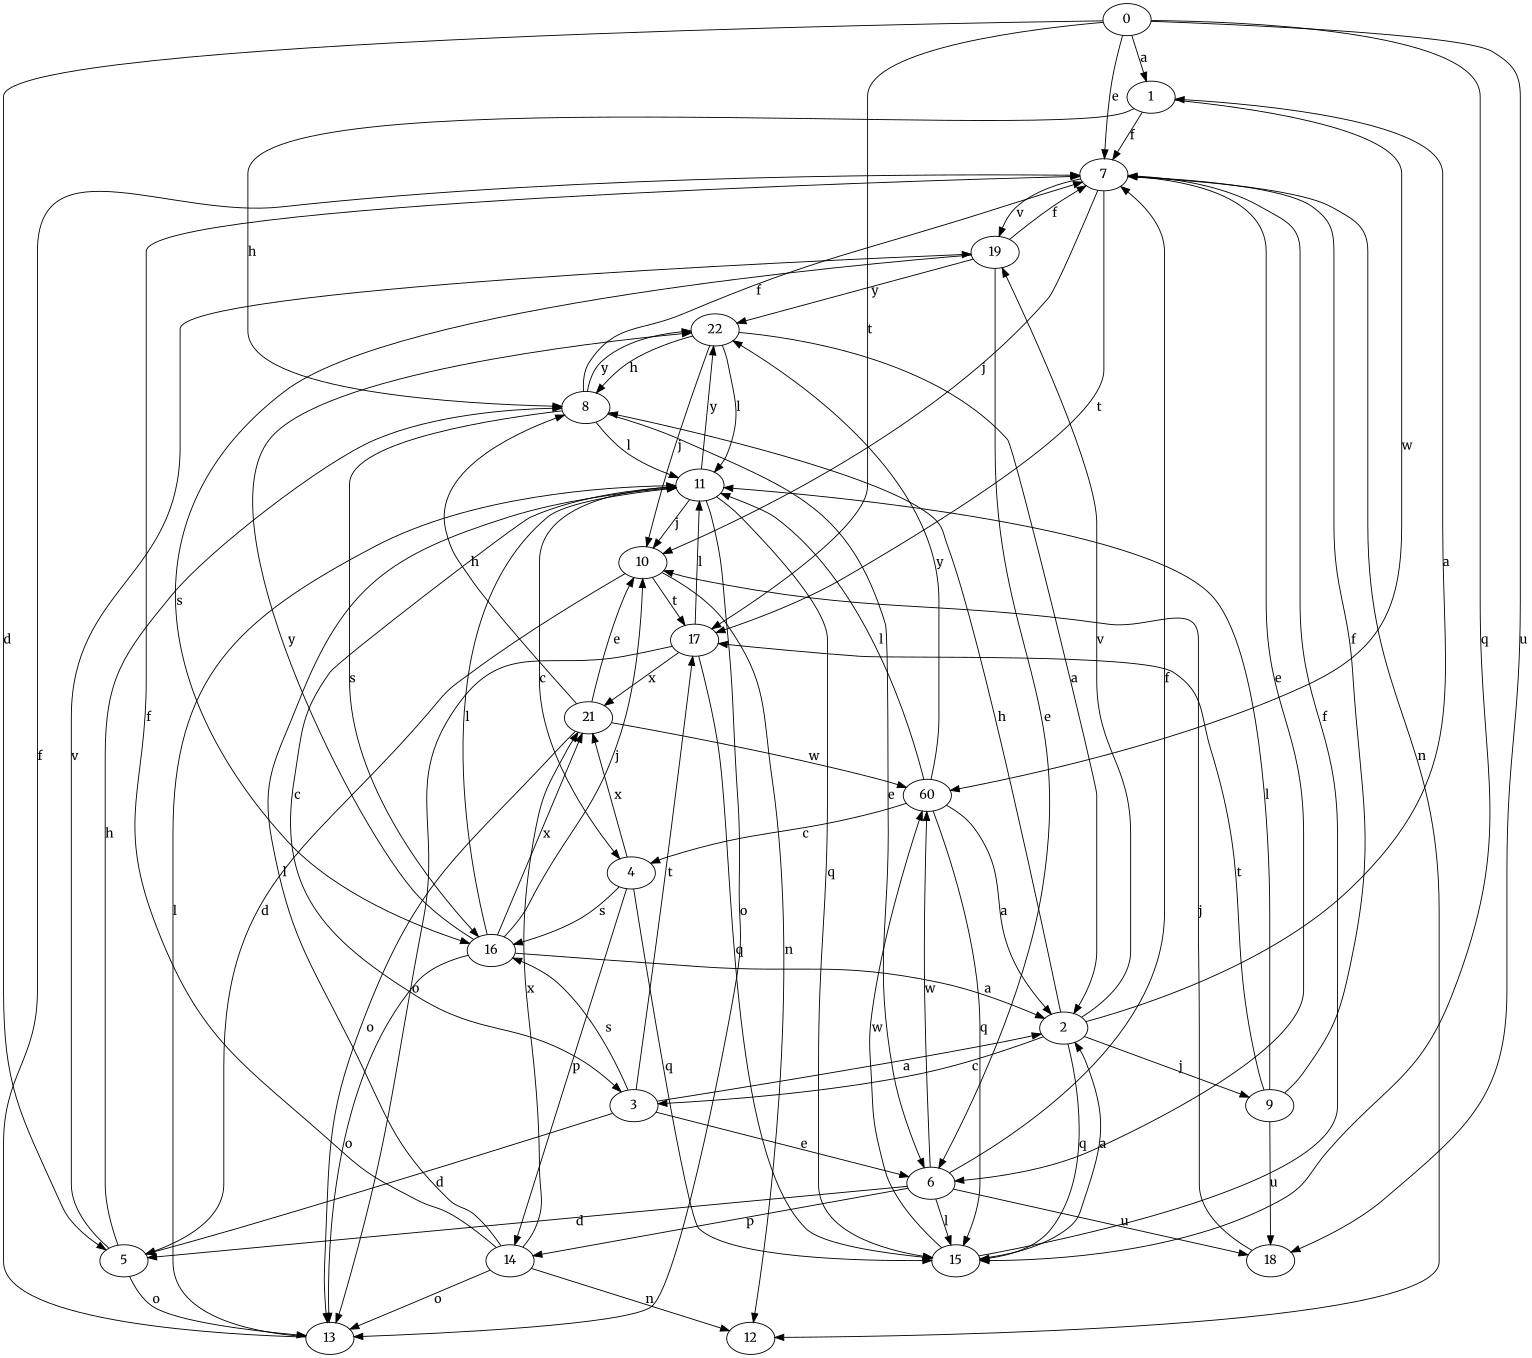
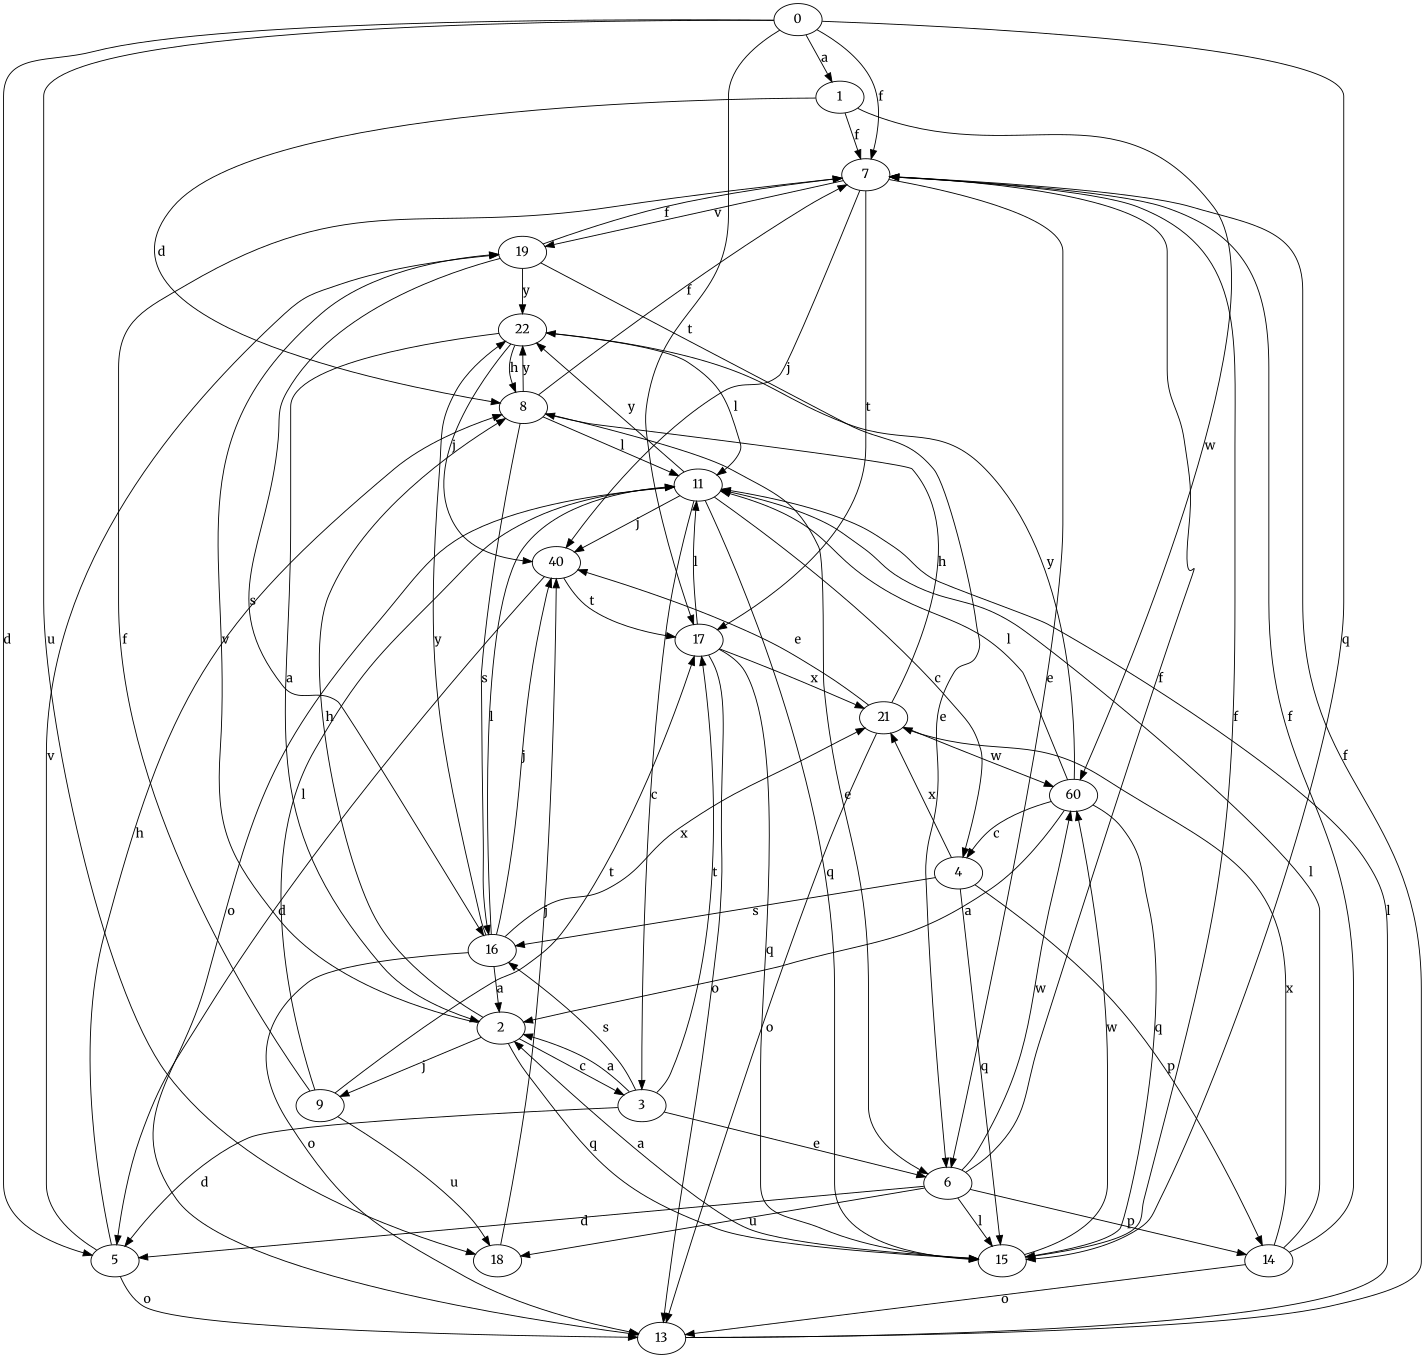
(1115, 97) -> (881, 97)
(252, 252) -> (162, 252)
(1443, 555) -> none
(643, 563) -> (556, 563)
(751, 1338) -> none
